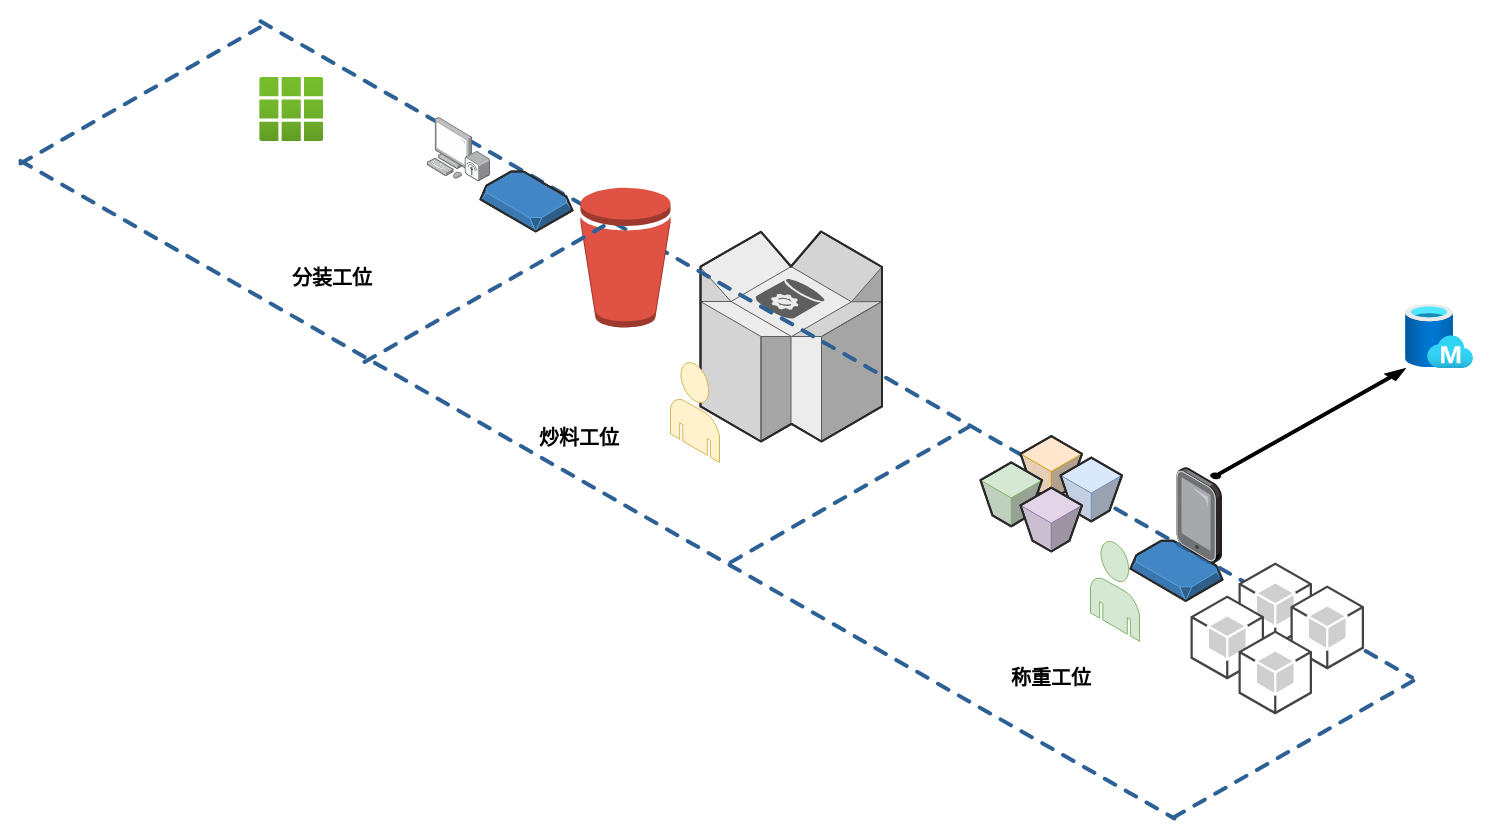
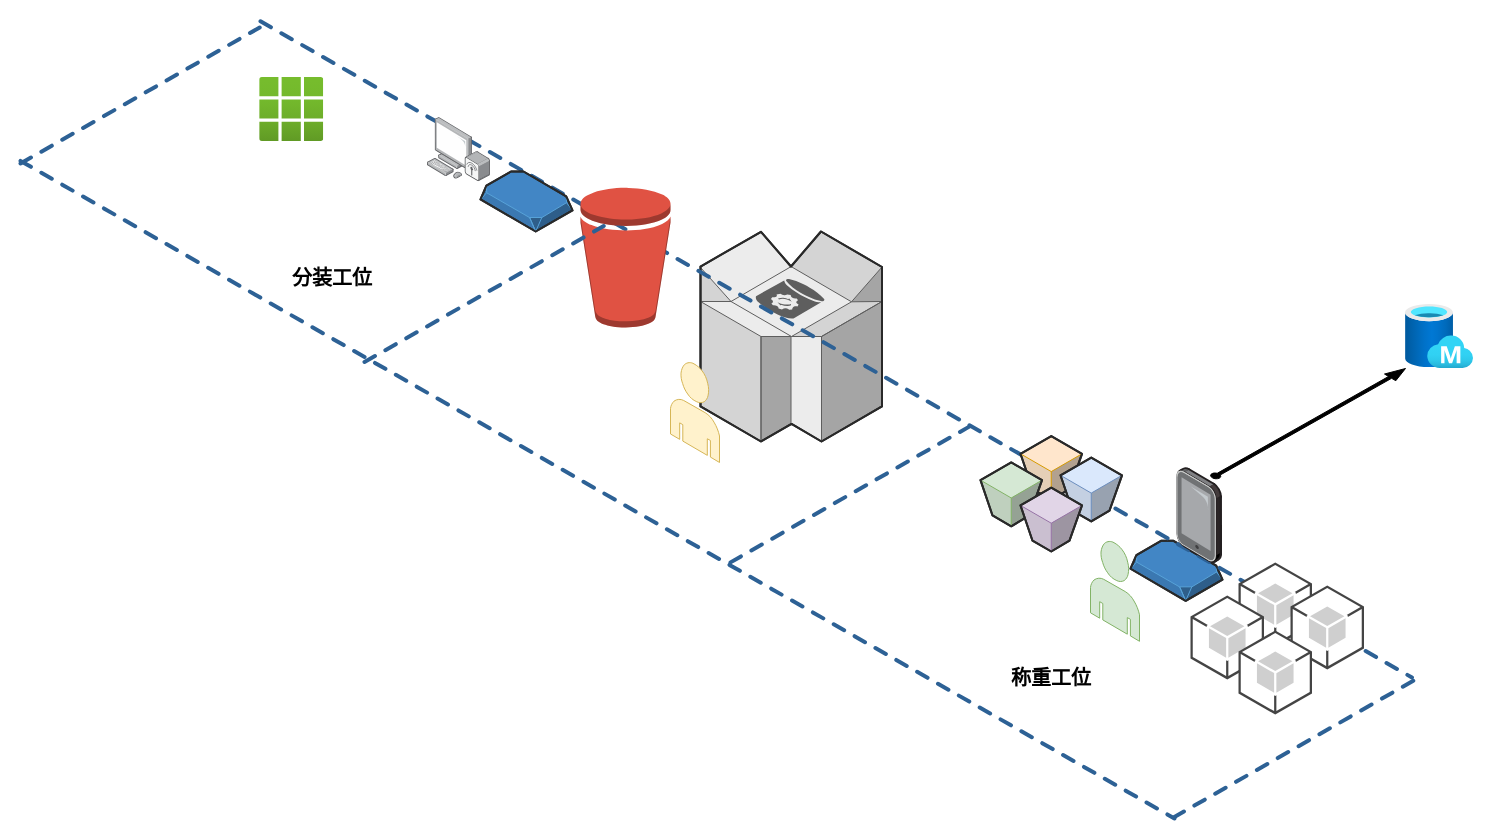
(580, 438) -> none
